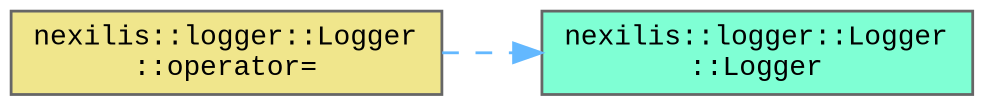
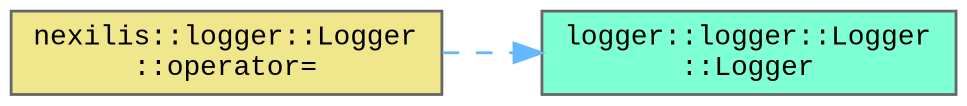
(757, 53) -> (749, 53)
